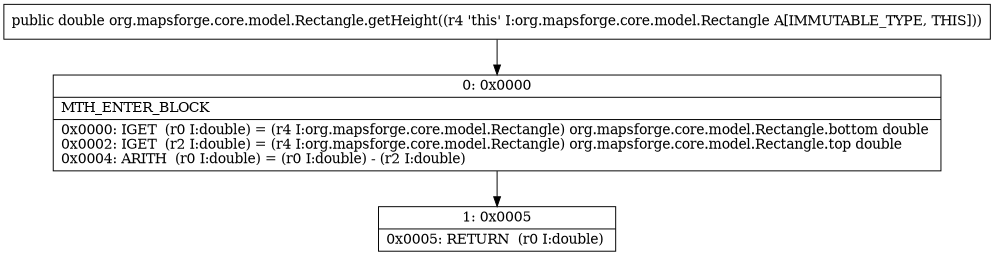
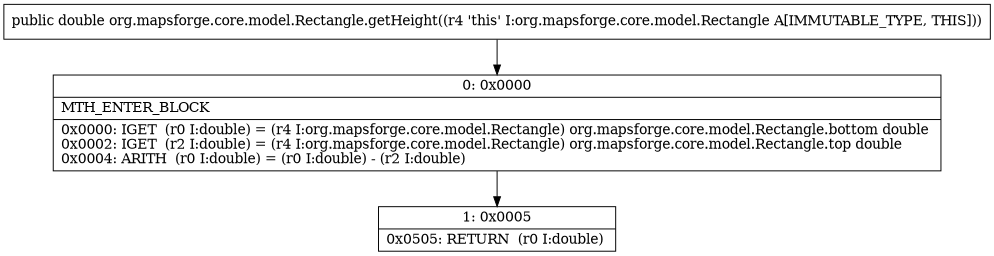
(497, 240) -> (497, 240)
